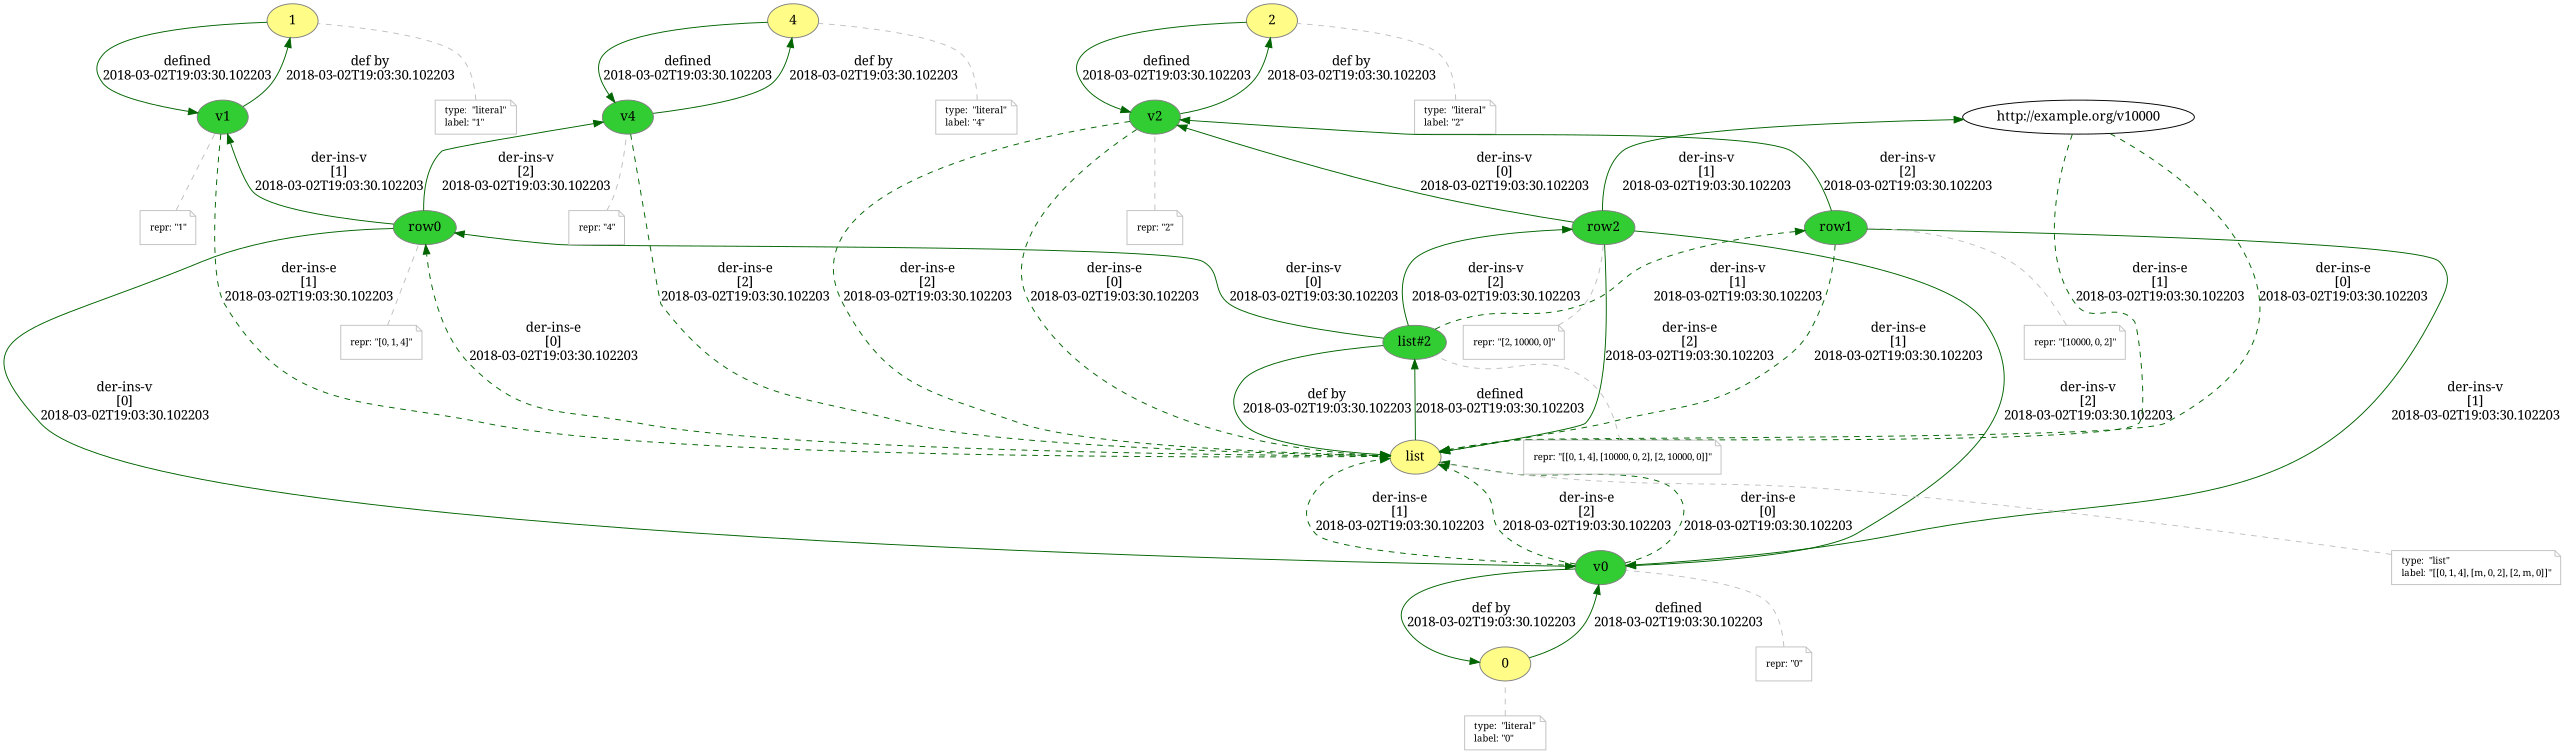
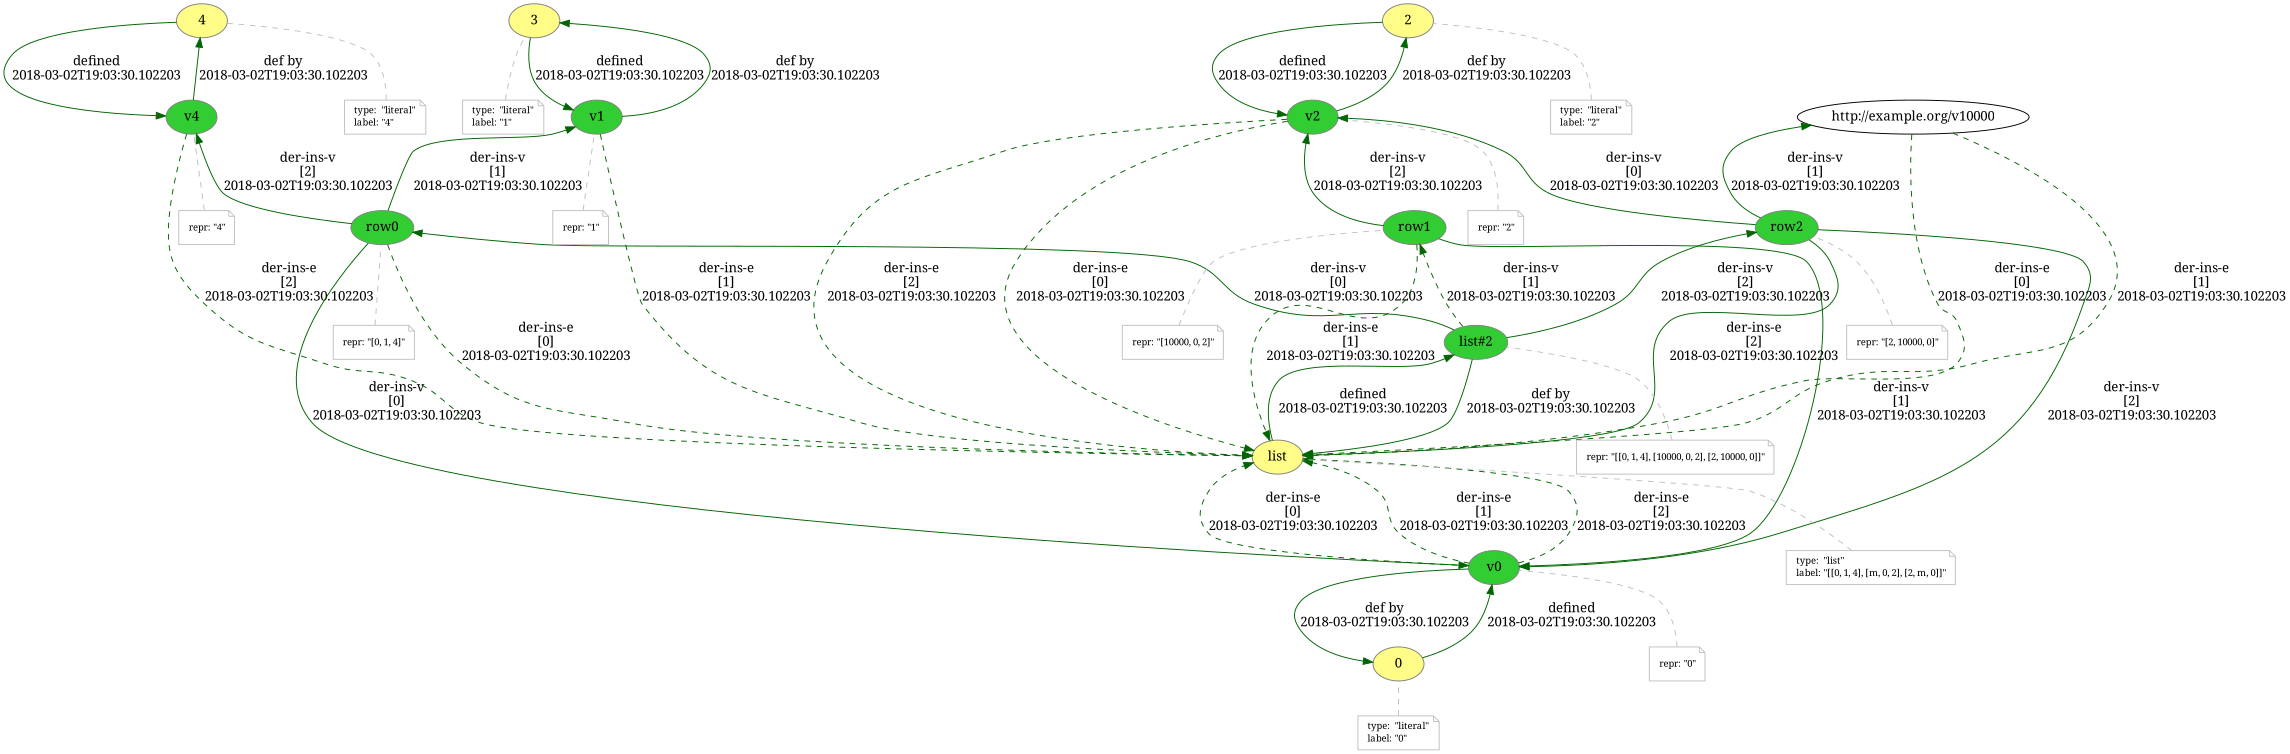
(293, 21) -> (534, 21)
(862, 443) -> (774, 439)
